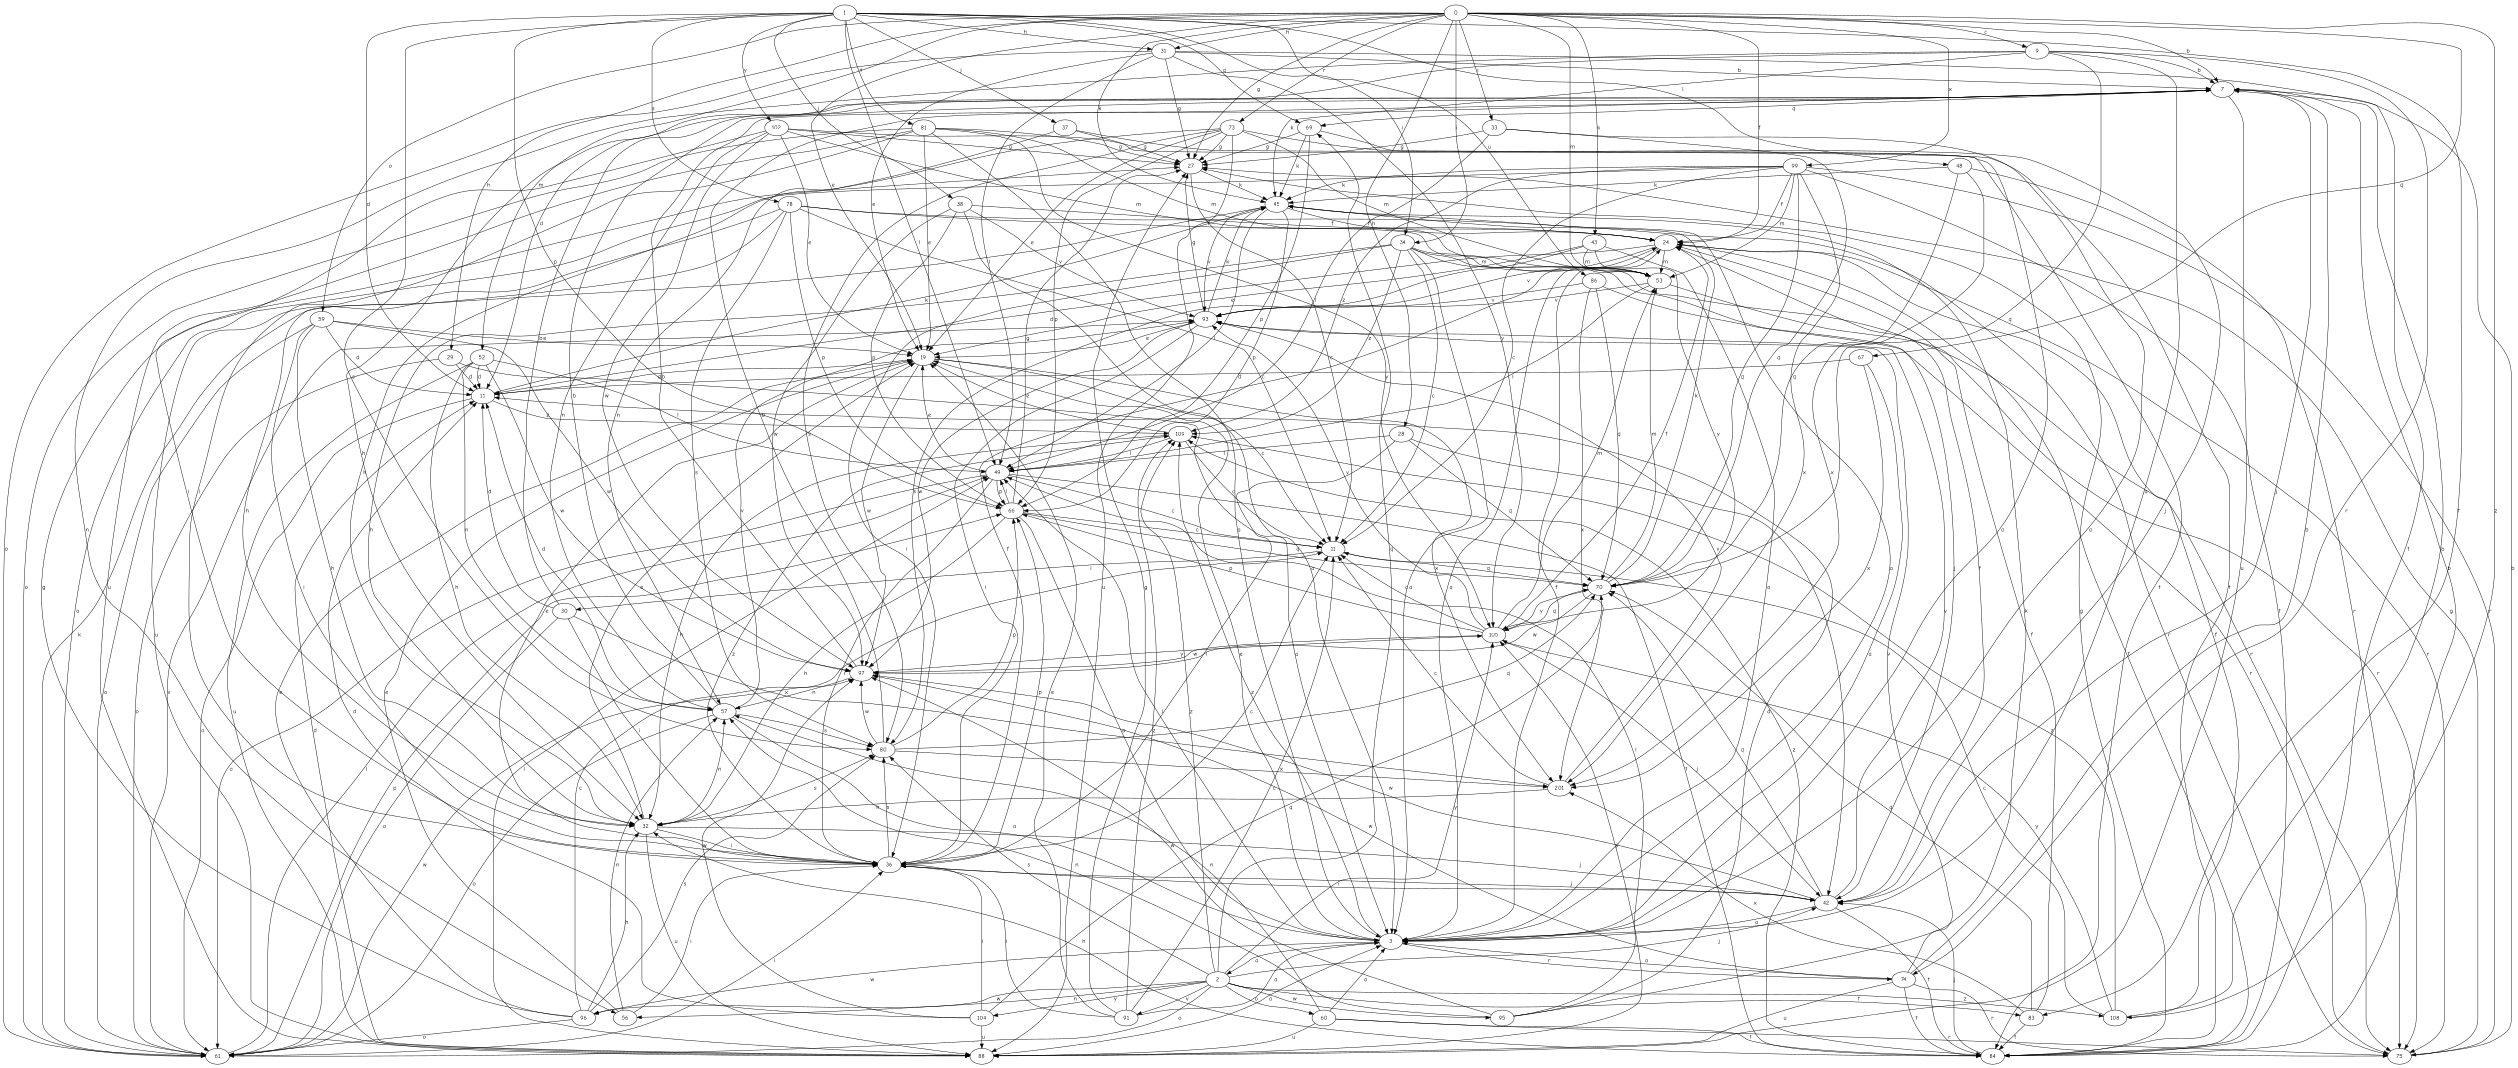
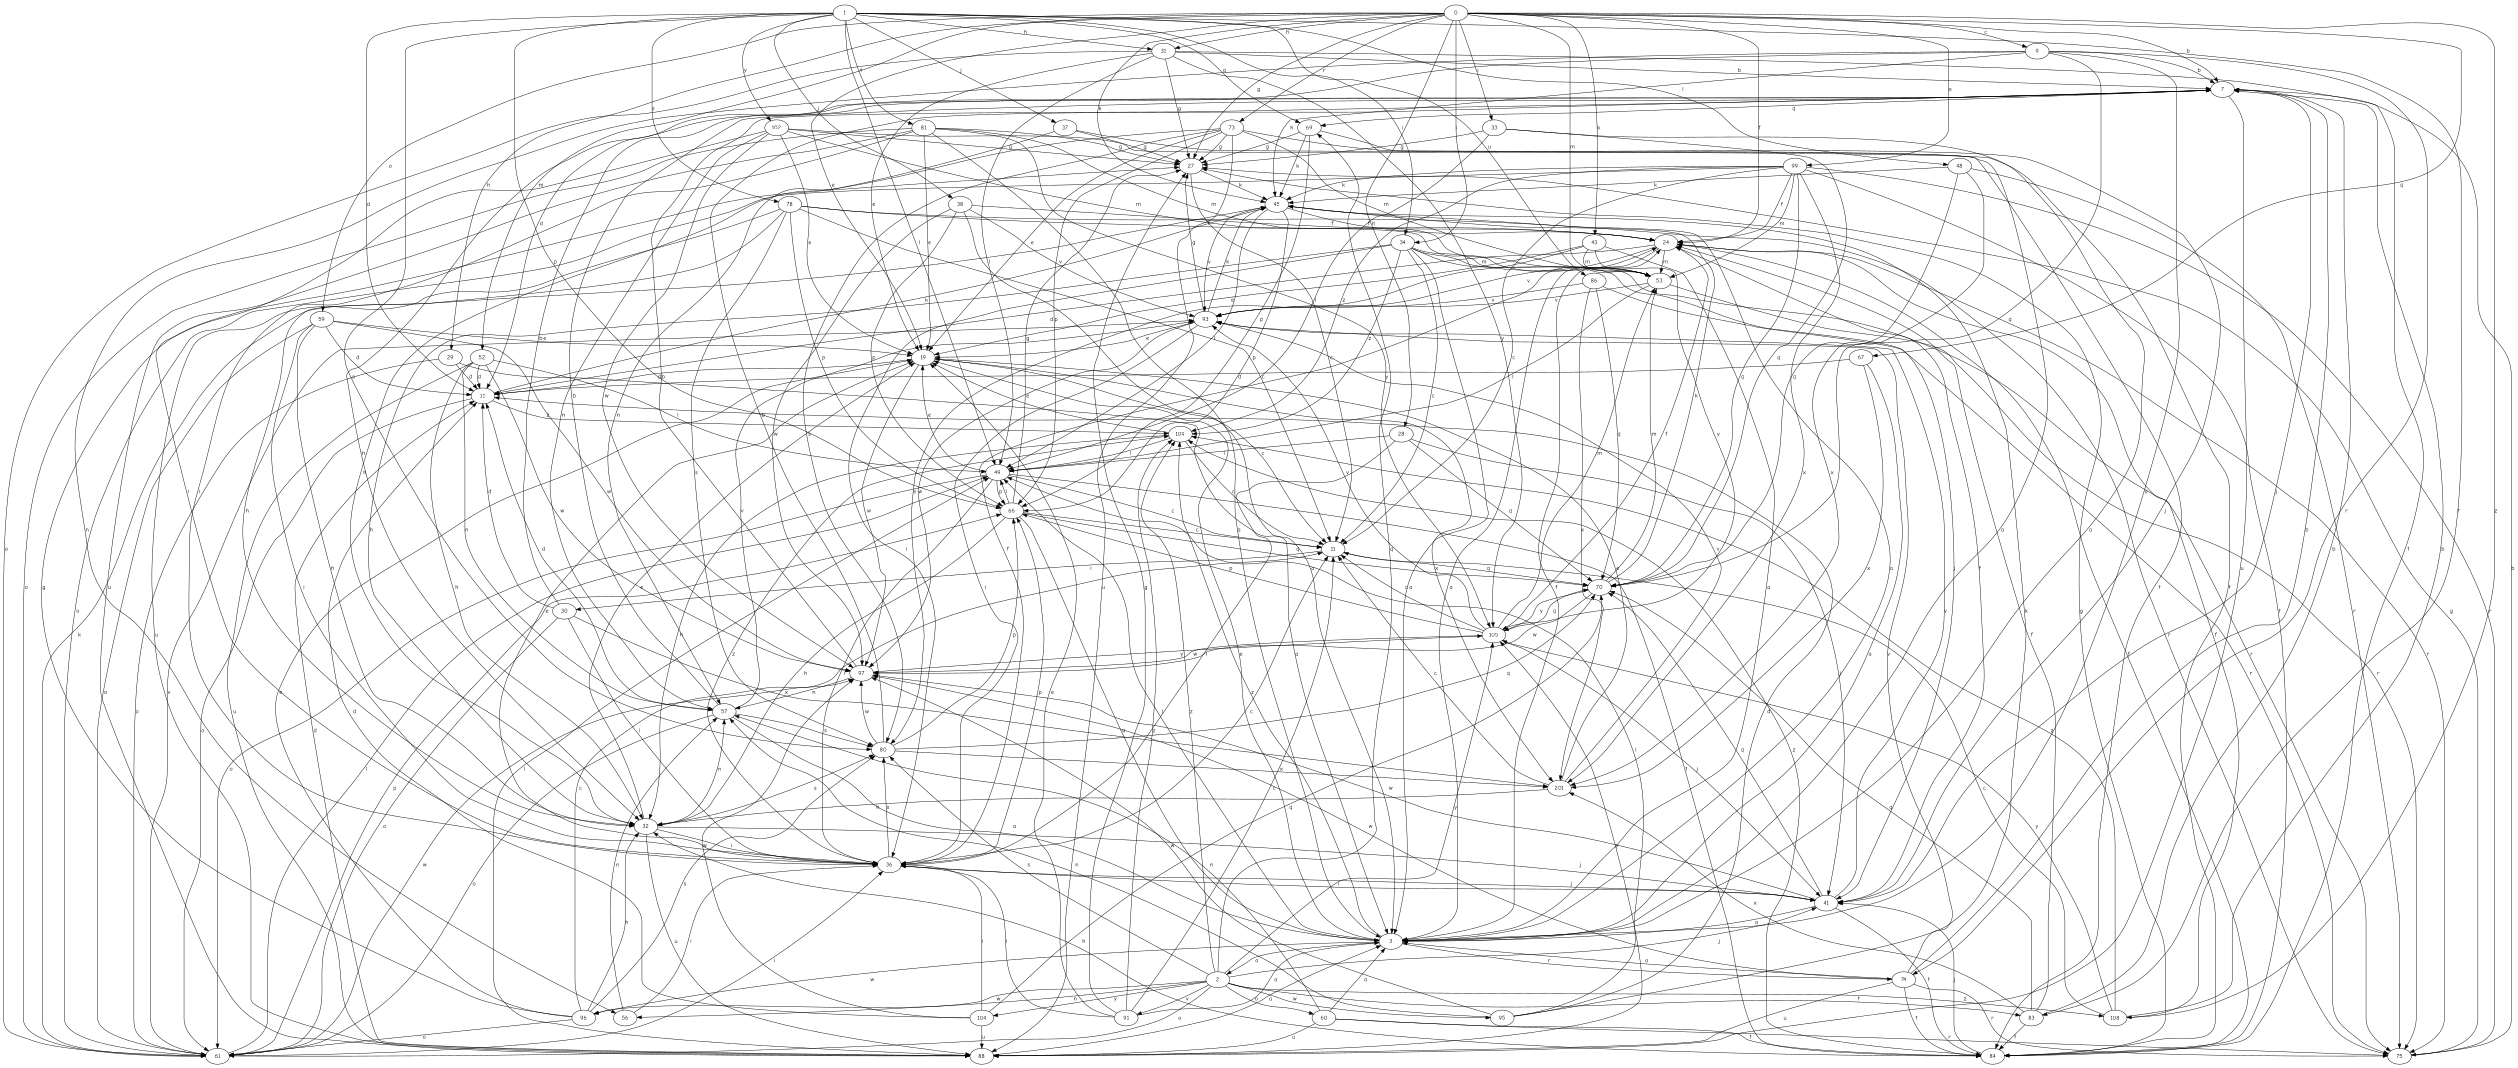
(1292, 128) -> (1292, 128)
(439, 591) -> (1419, 421)
(2439, 678) -> (2326, 562)
(1826, 903) -> (1826, 903)
